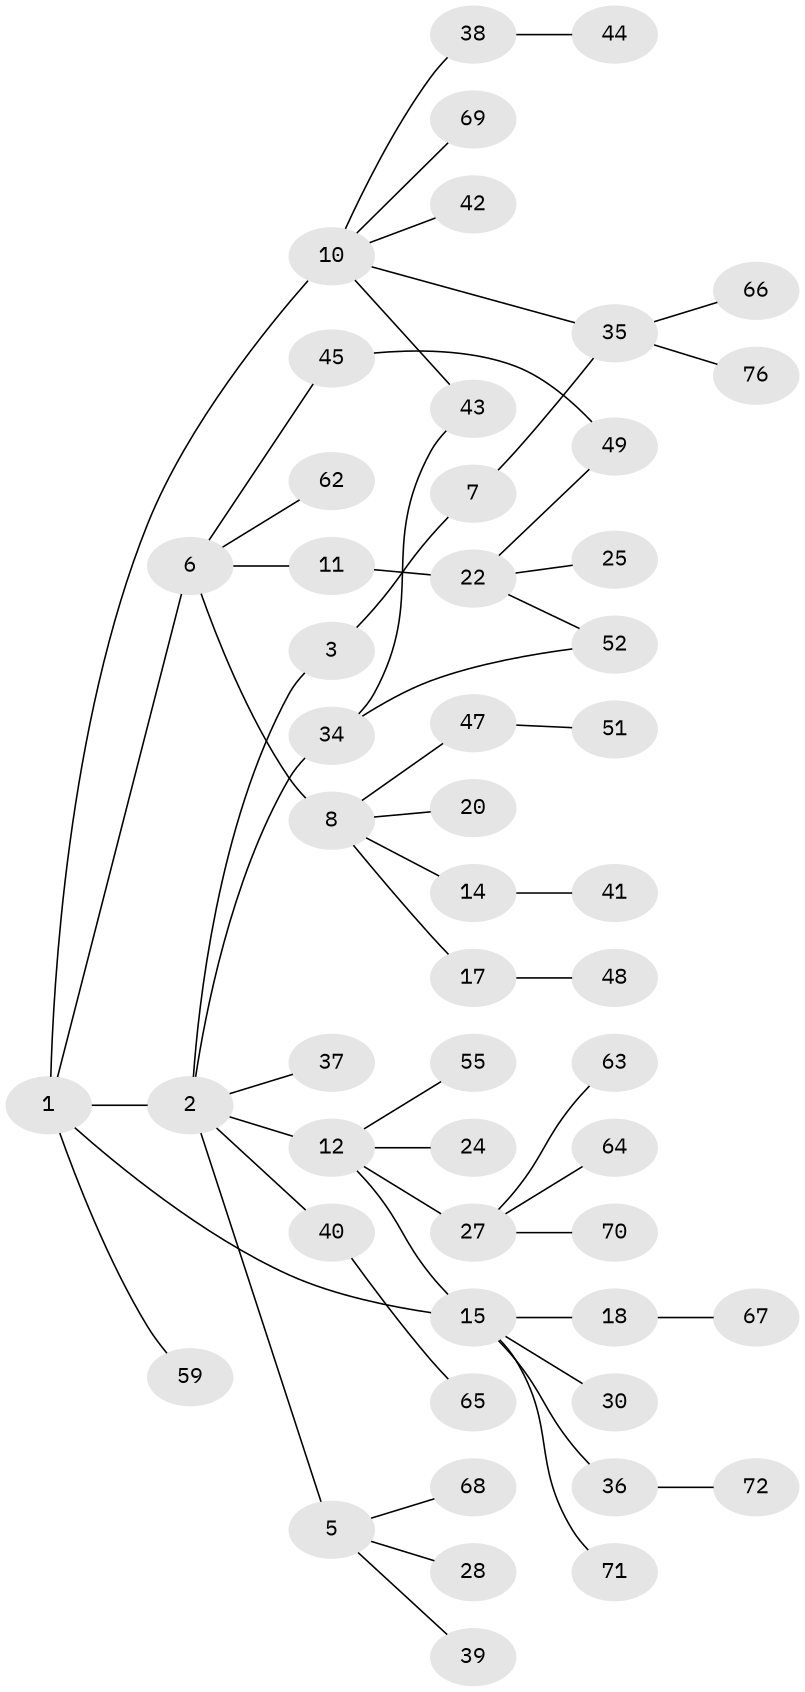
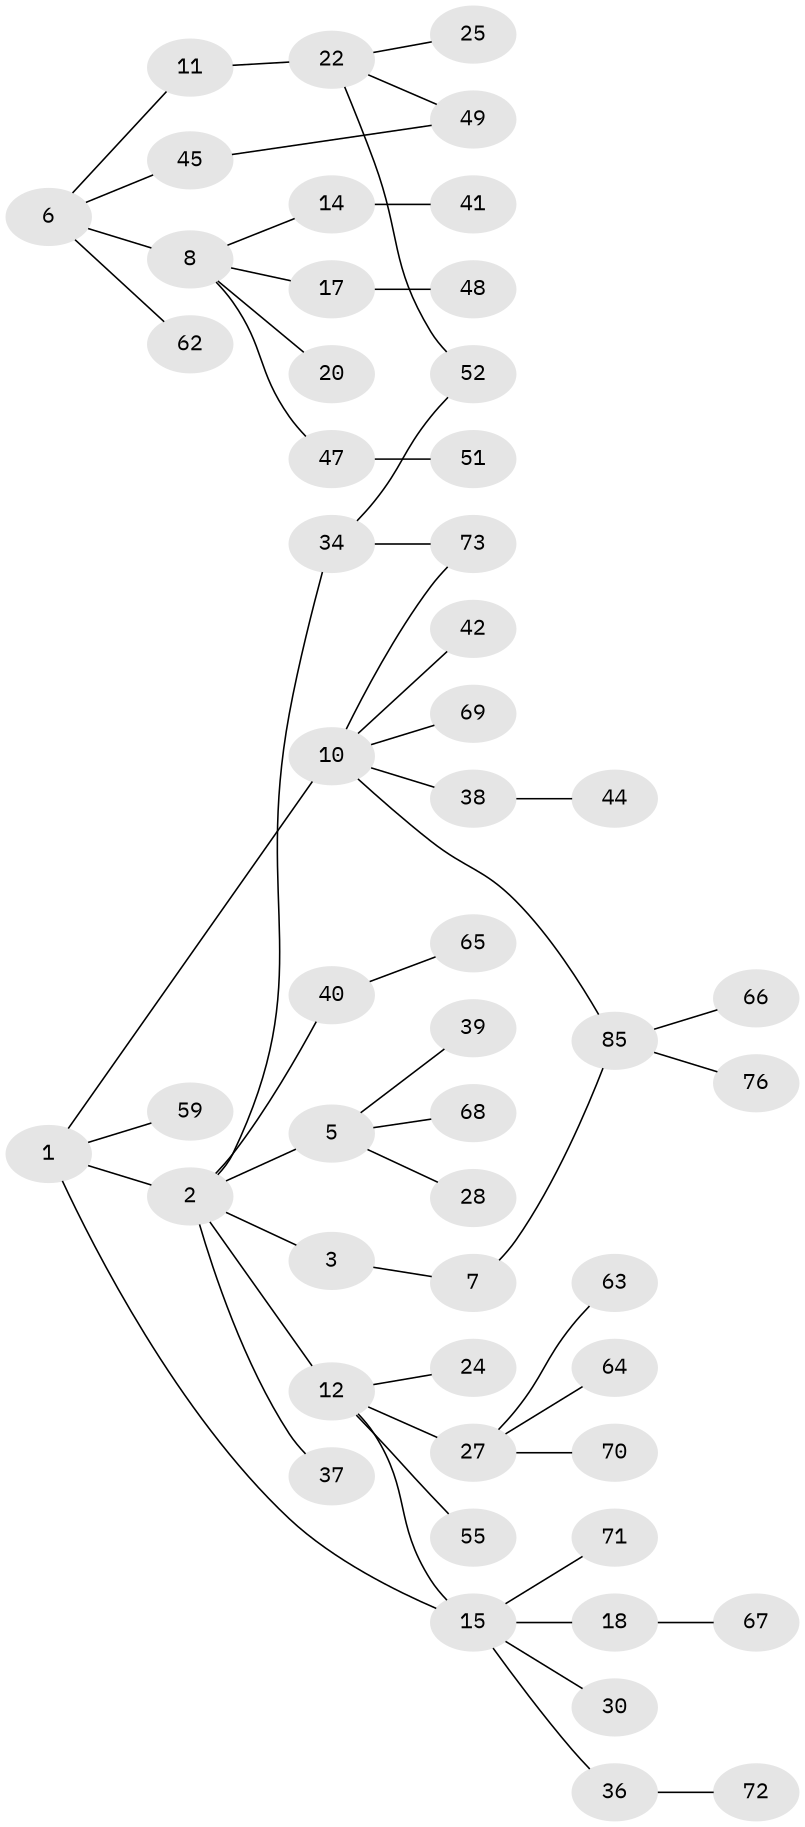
(615, 333) -> (615, 1041)
(473, 409) -> (473, 544)
(120, 835) -> none
